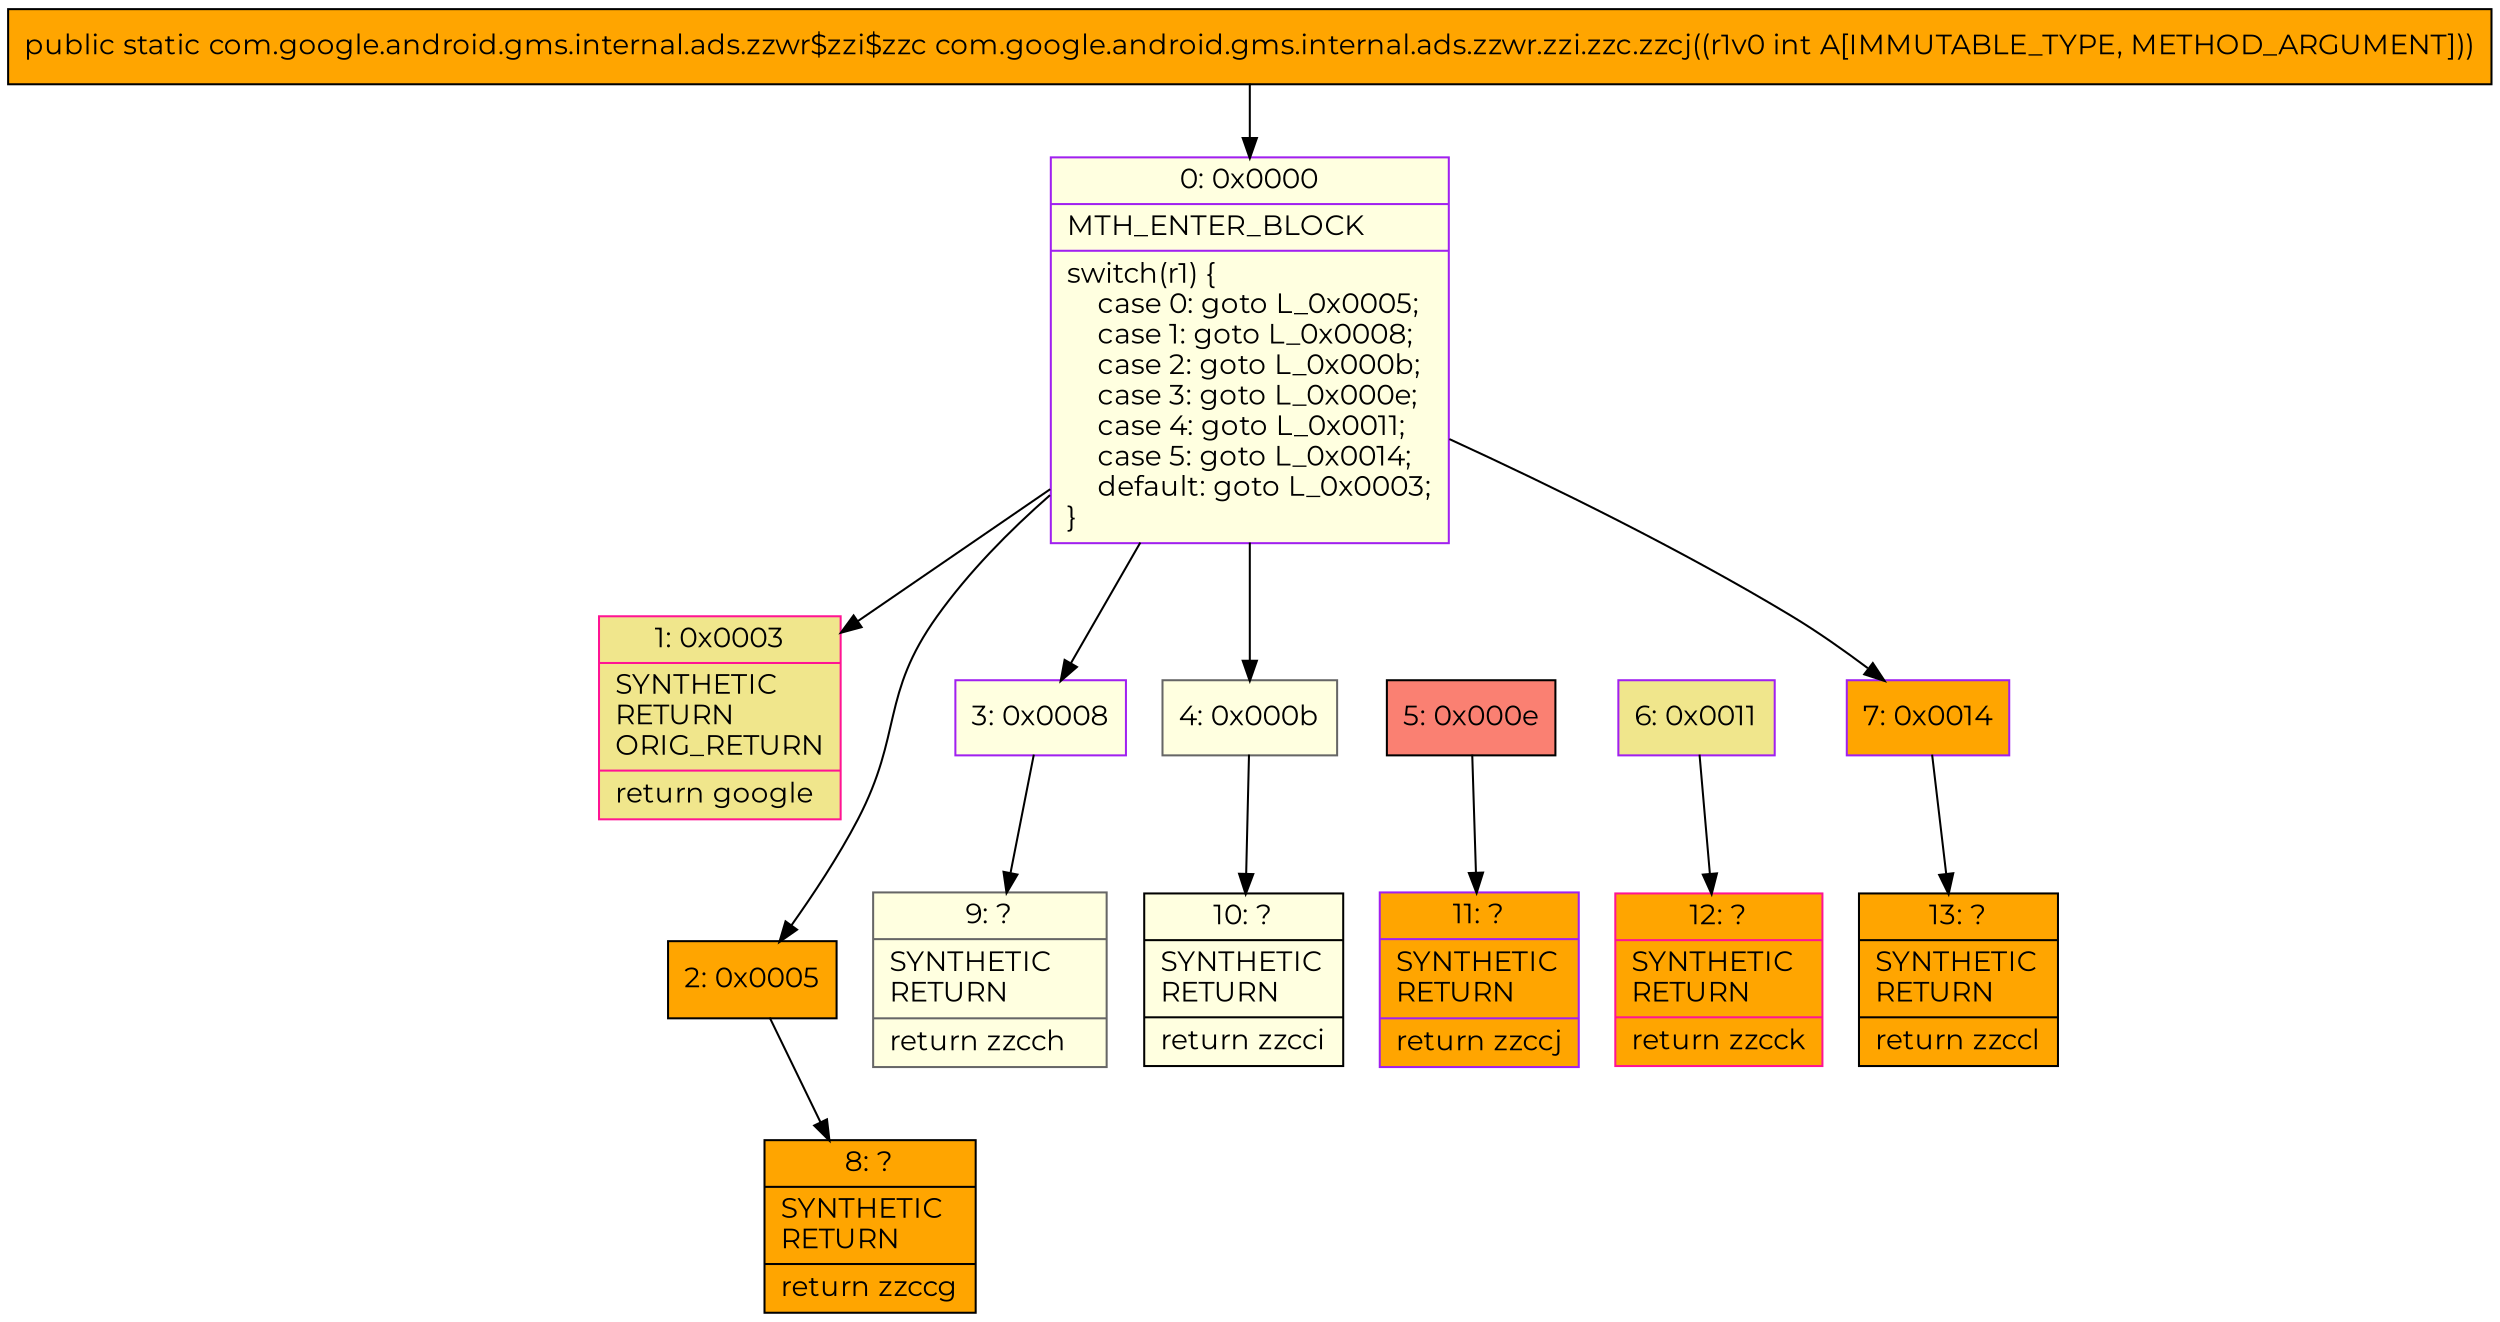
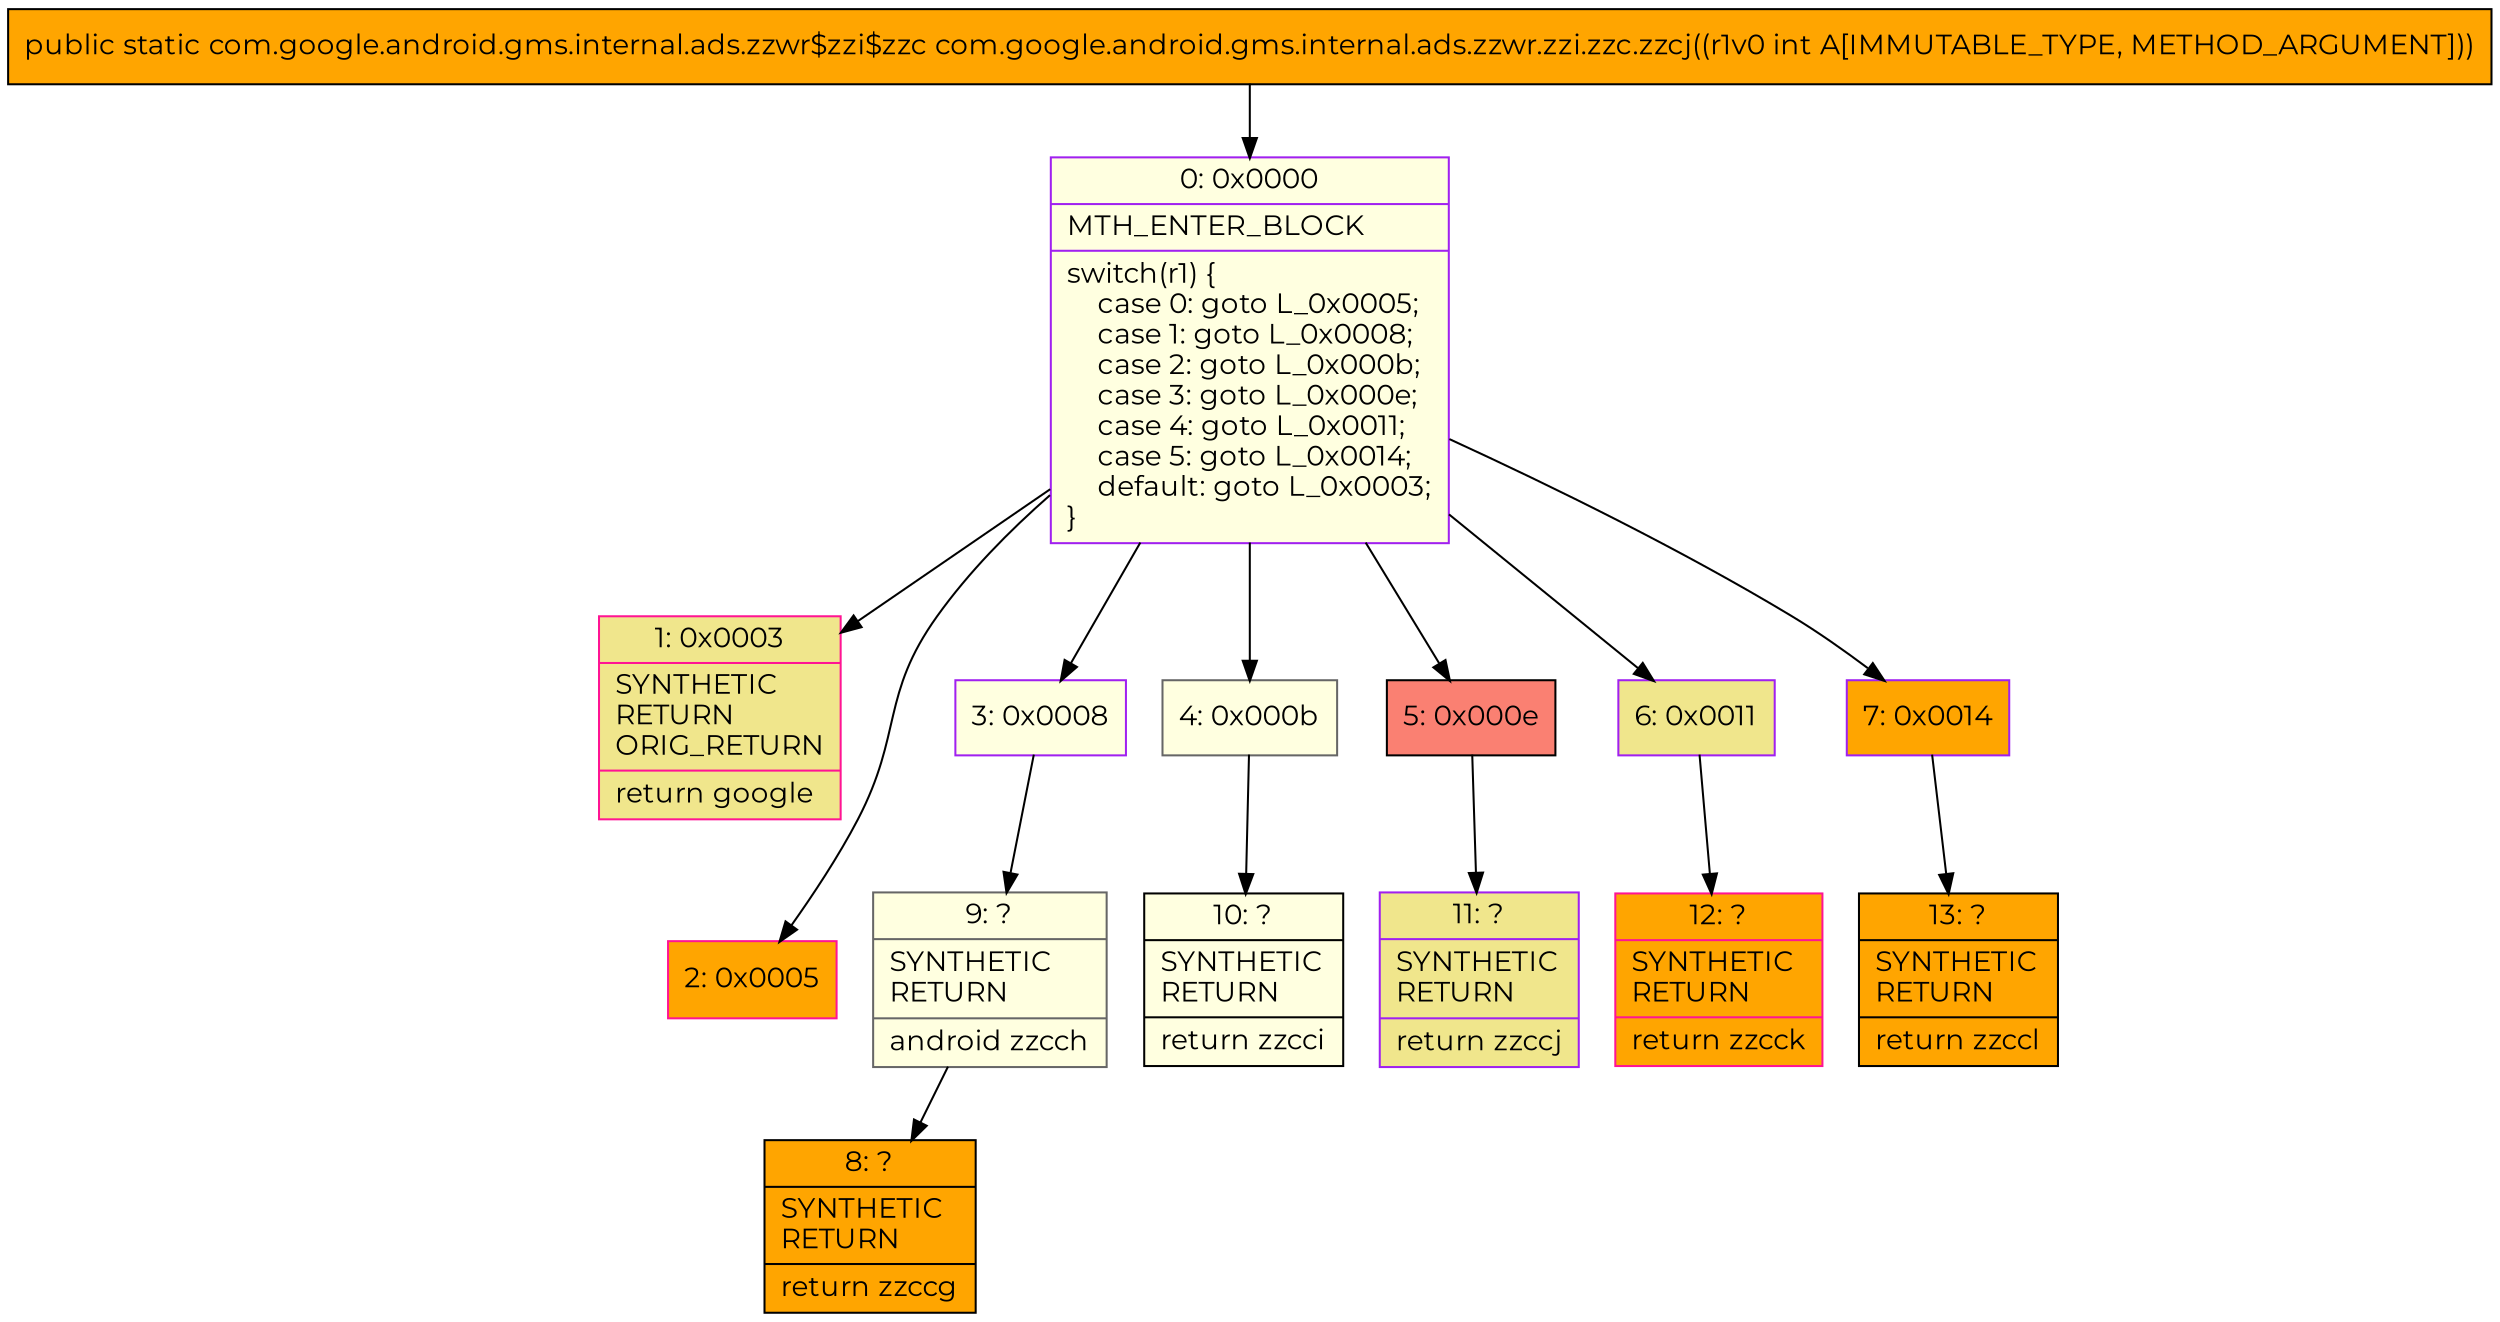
none -> (1543, 591)
none -> (1402, 603)
(752, 980) -> (752, 980)
(1479, 980) -> (1479, 980)
(979, 1042) -> (990, 1042)
(795, 1070) -> (934, 1095)
